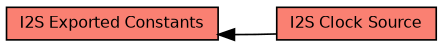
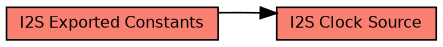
(256, 34) -> (239, 13)
